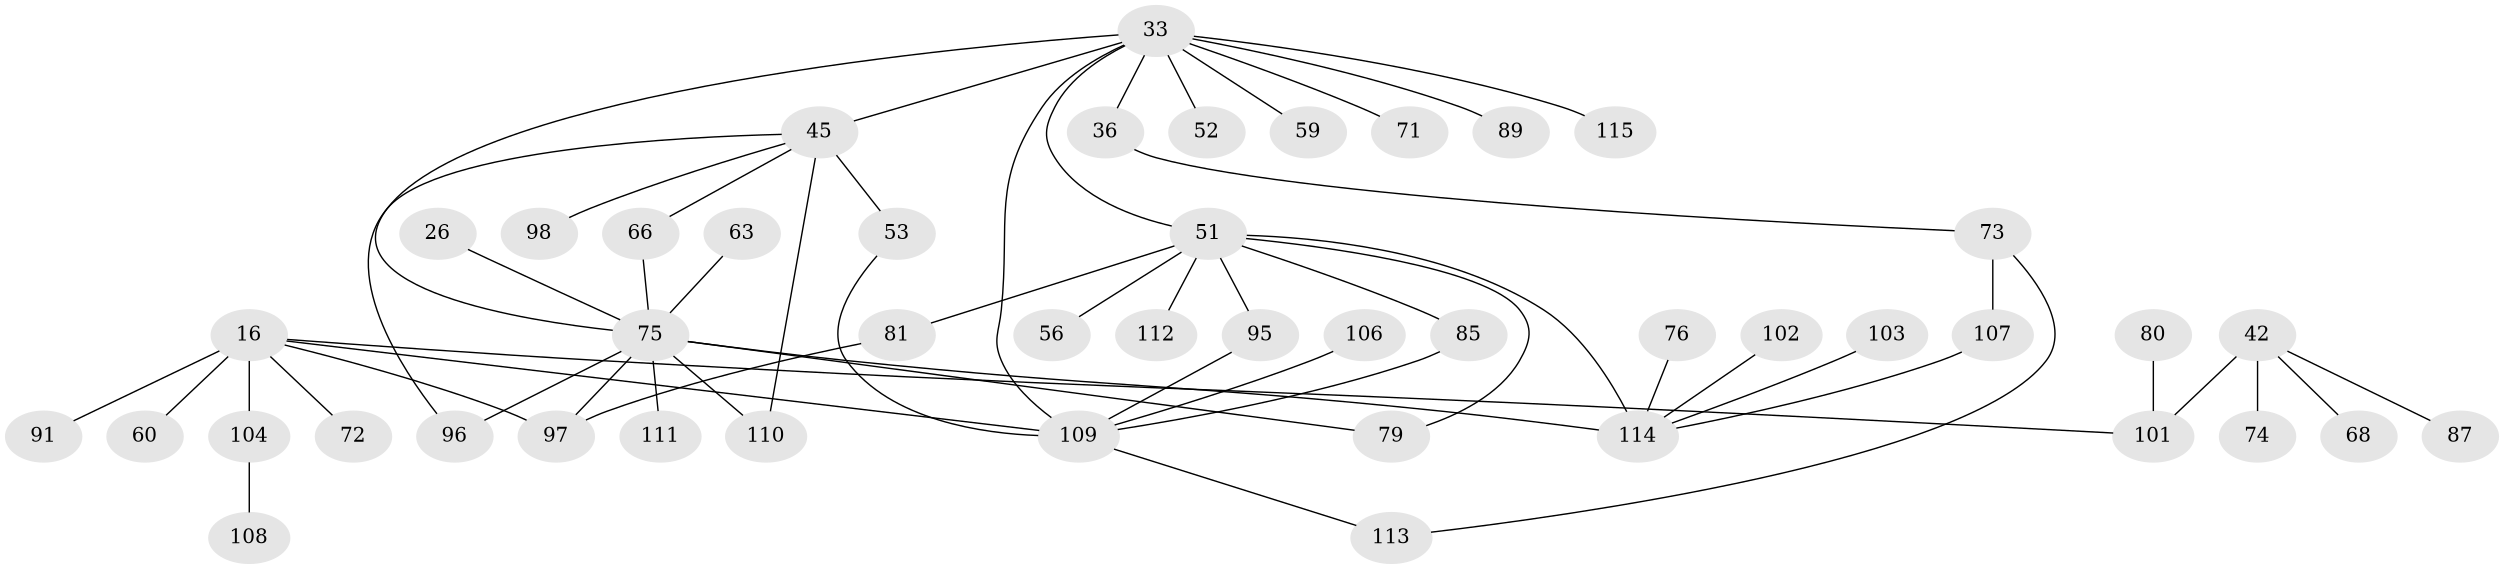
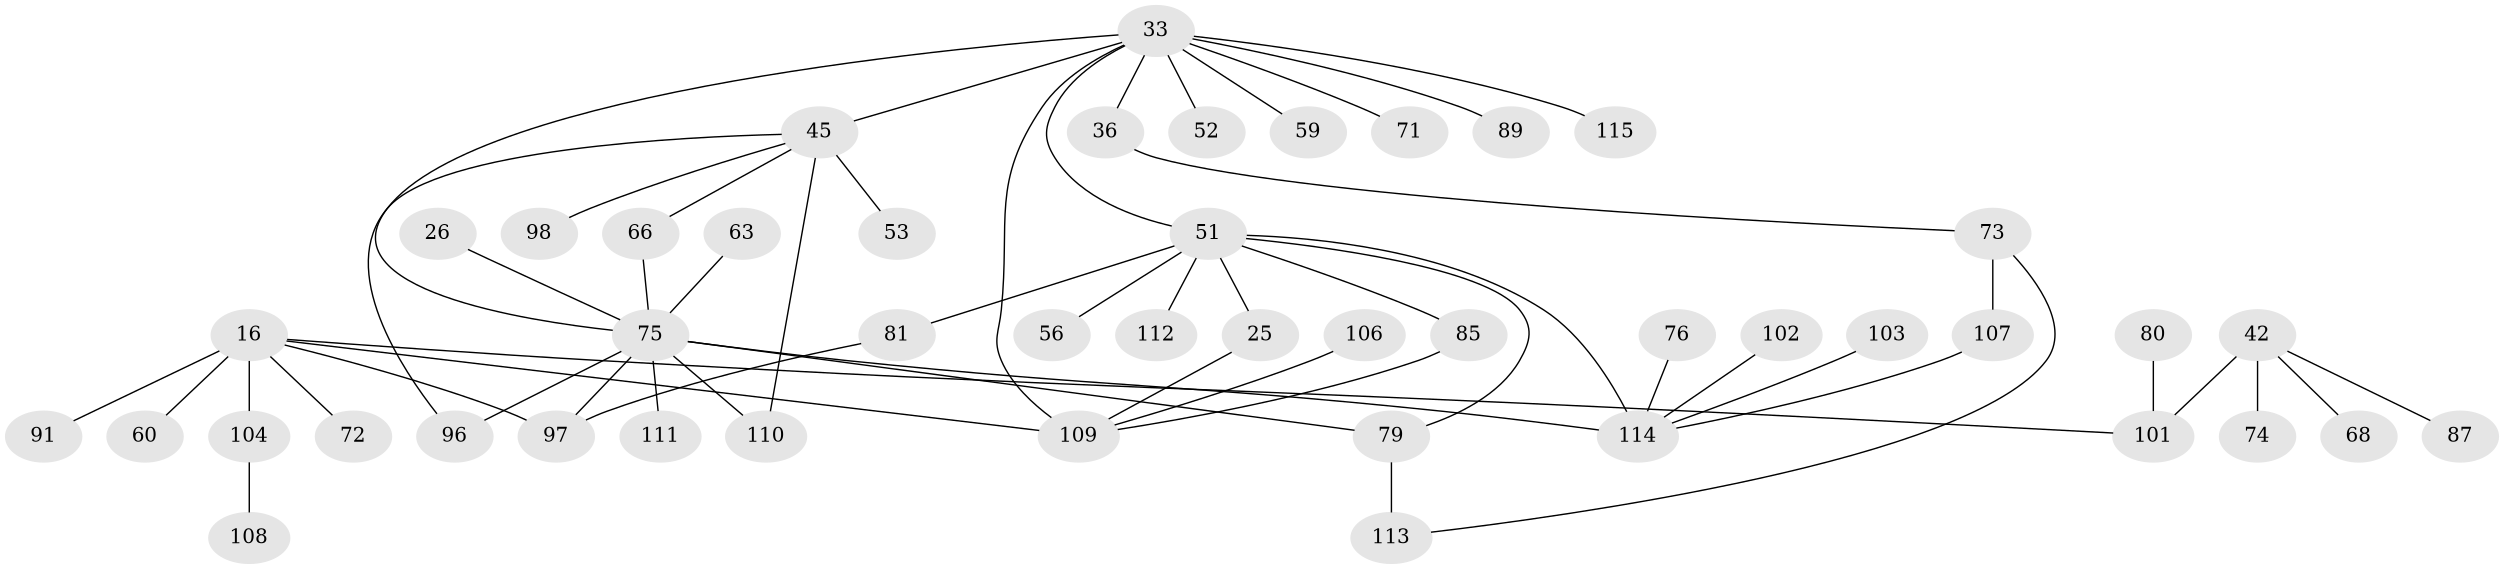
(1260, 335) -> (1260, 335)
(881, 393) -> none
(1235, 487) -> (1391, 487)
